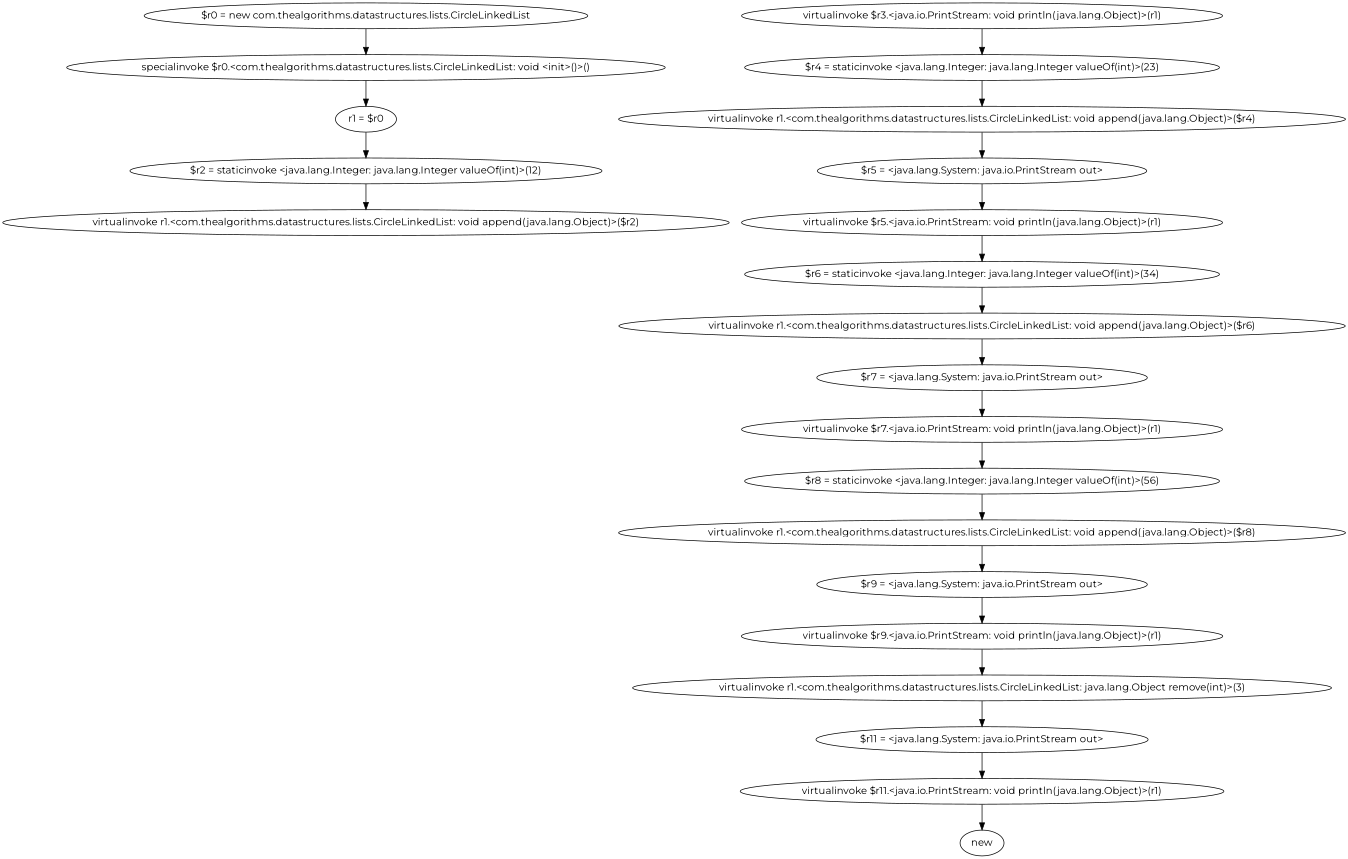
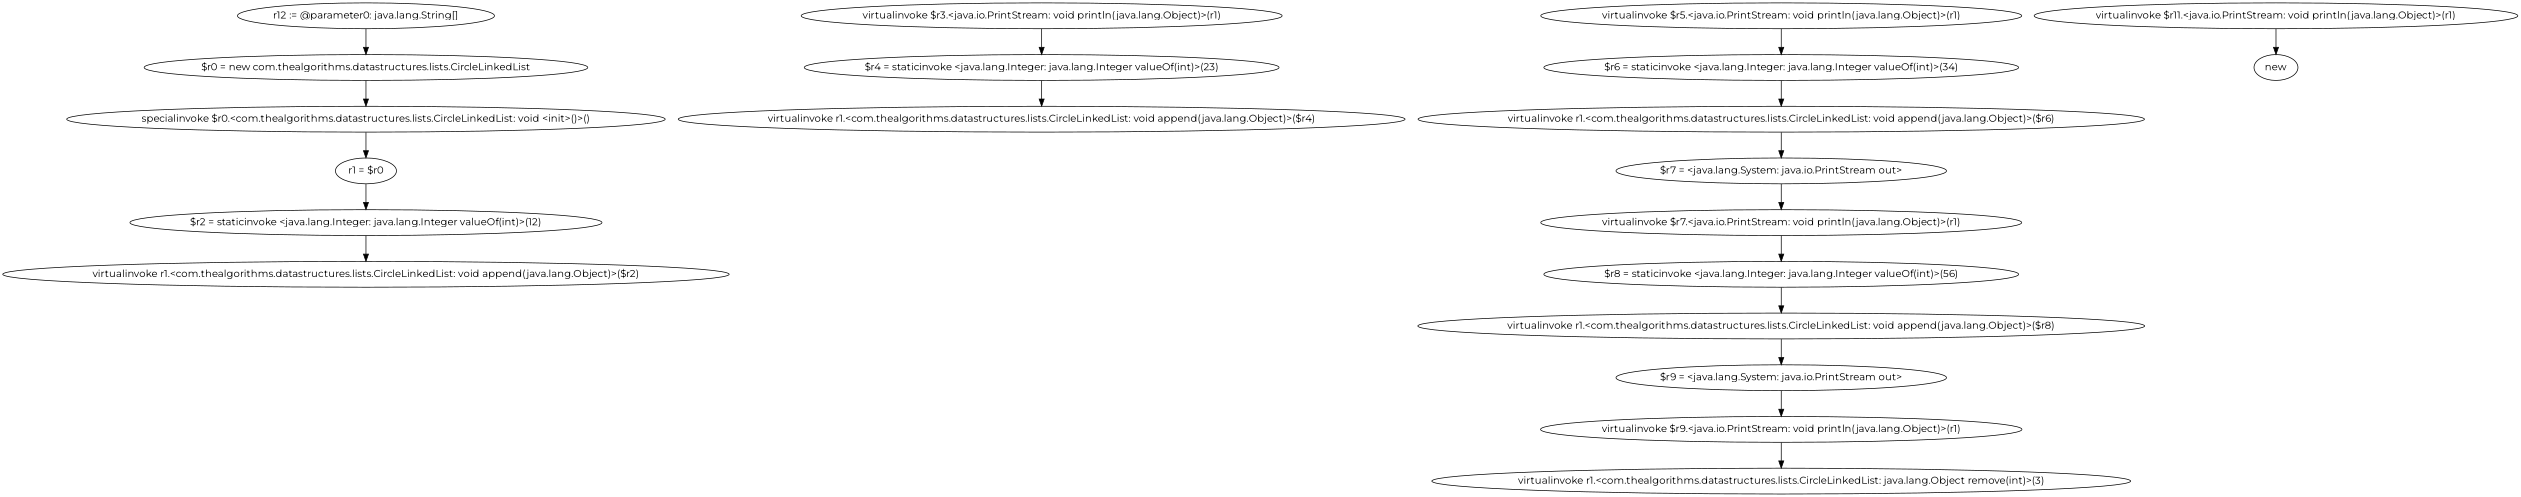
none -> (366, 16)
(982, 171) -> none
(982, 740) -> none
